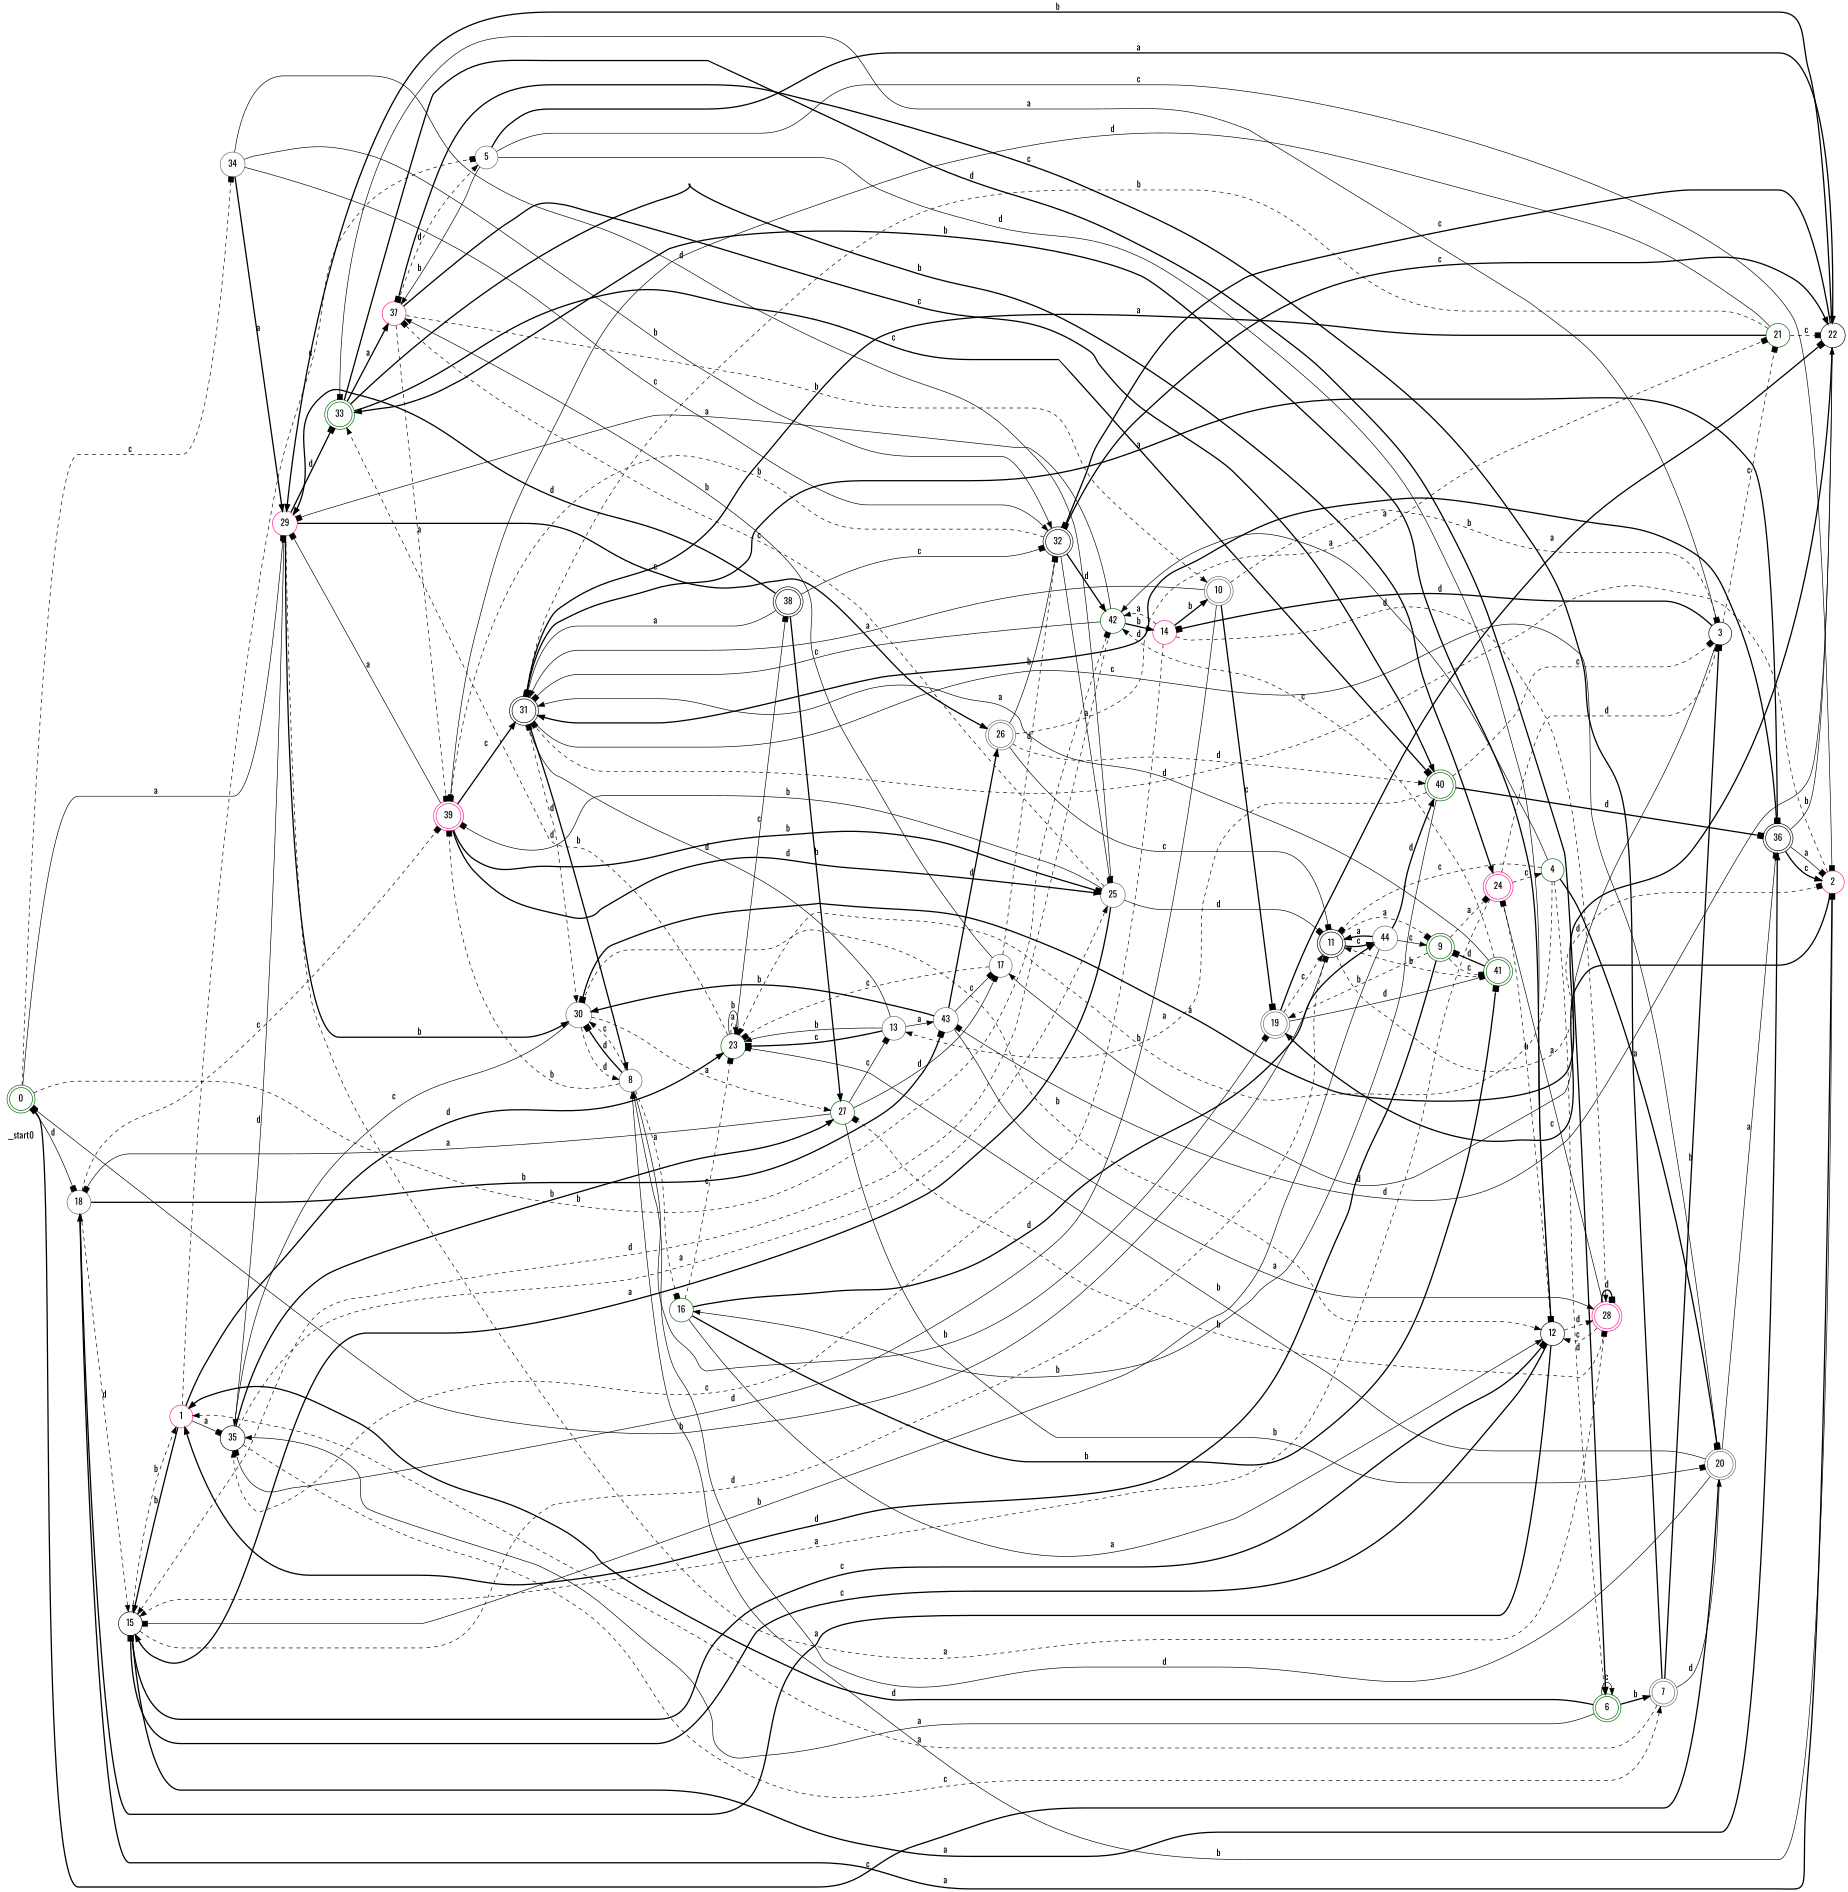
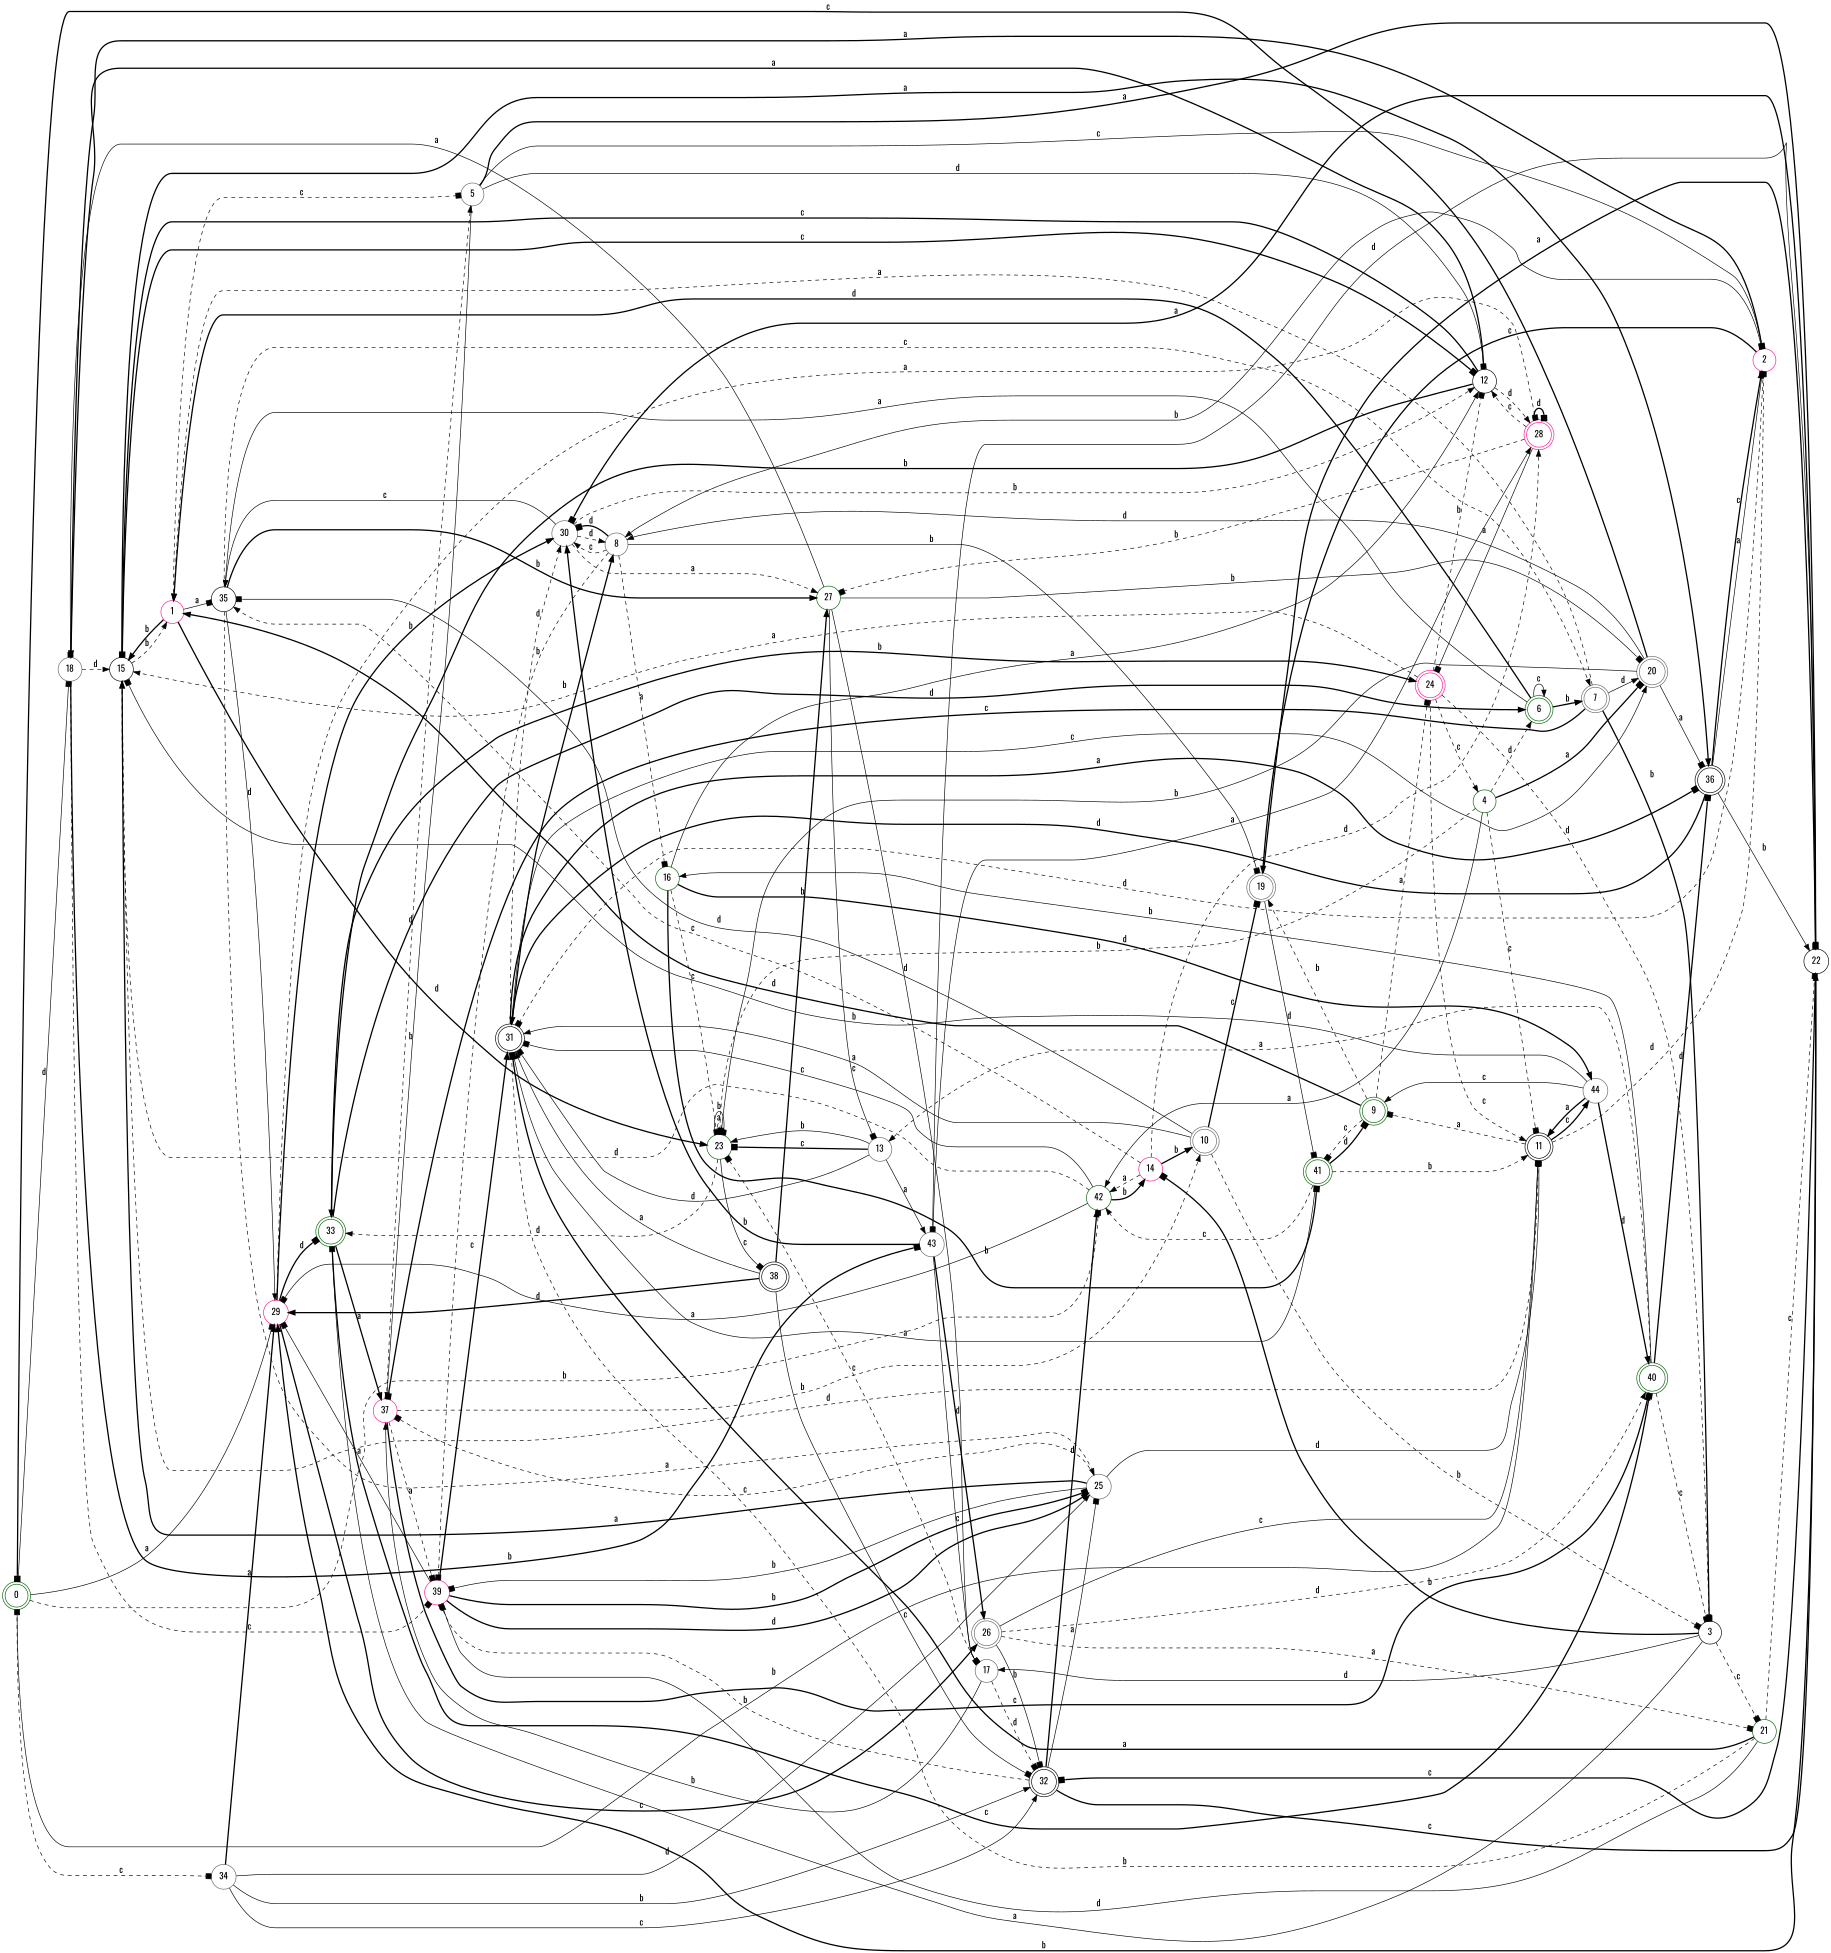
(1440, 589) -> (1430, 1583)
(449, 816) -> (437, 1592)
(1302, 986) -> (1438, 934)
(21, 1136) -> none
